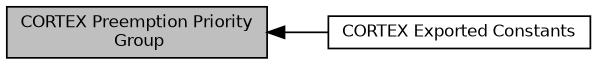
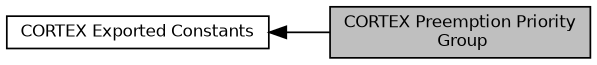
(306, 32) -> (308, 32)
